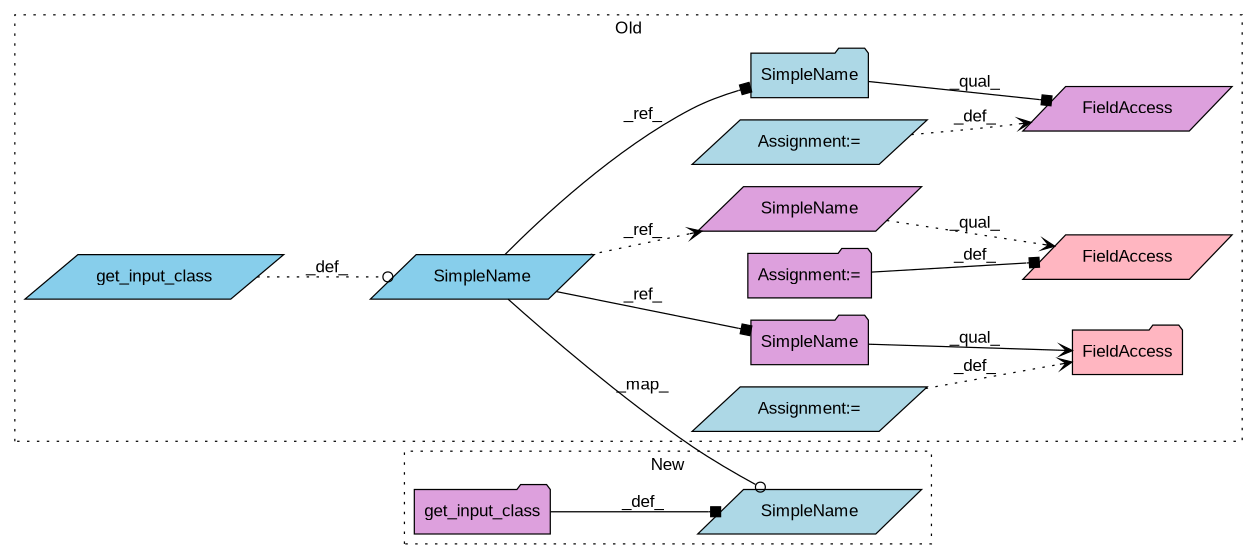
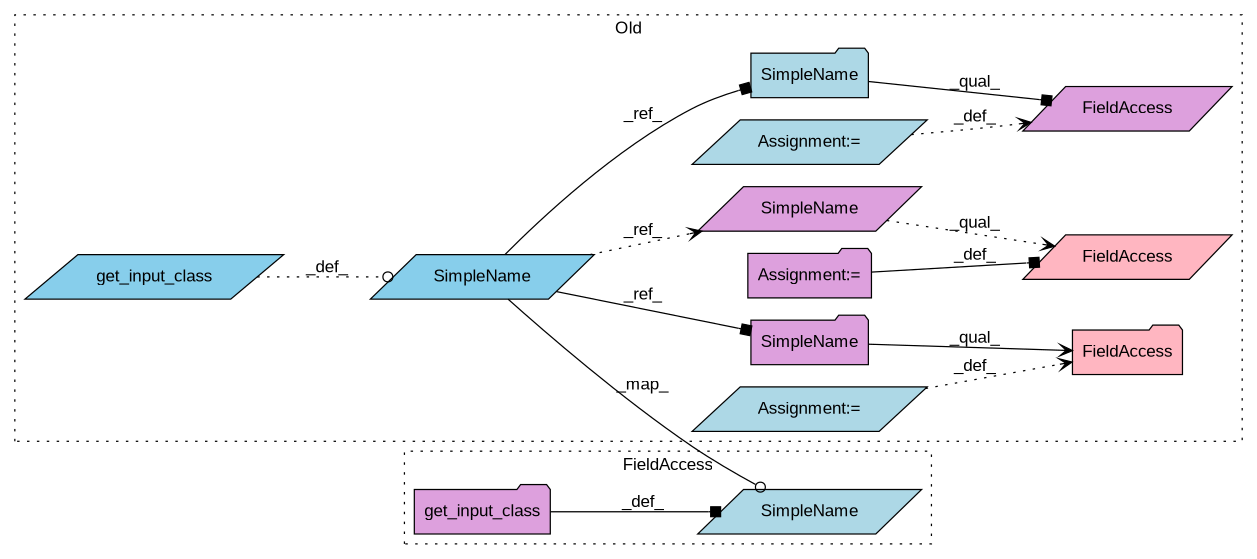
(668, 465) -> (668, 465)
